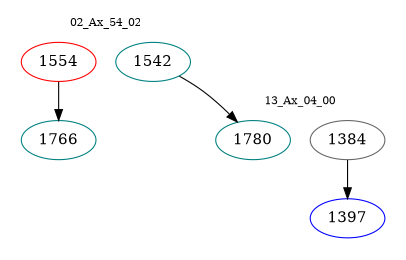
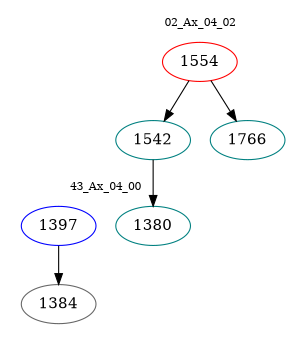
(106, 23) -> (200, 23)
none -> (180, 96)
(300, 102) -> (106, 187)
(253, 140) -> (153, 226)
(348, 174) -> (59, 260)
